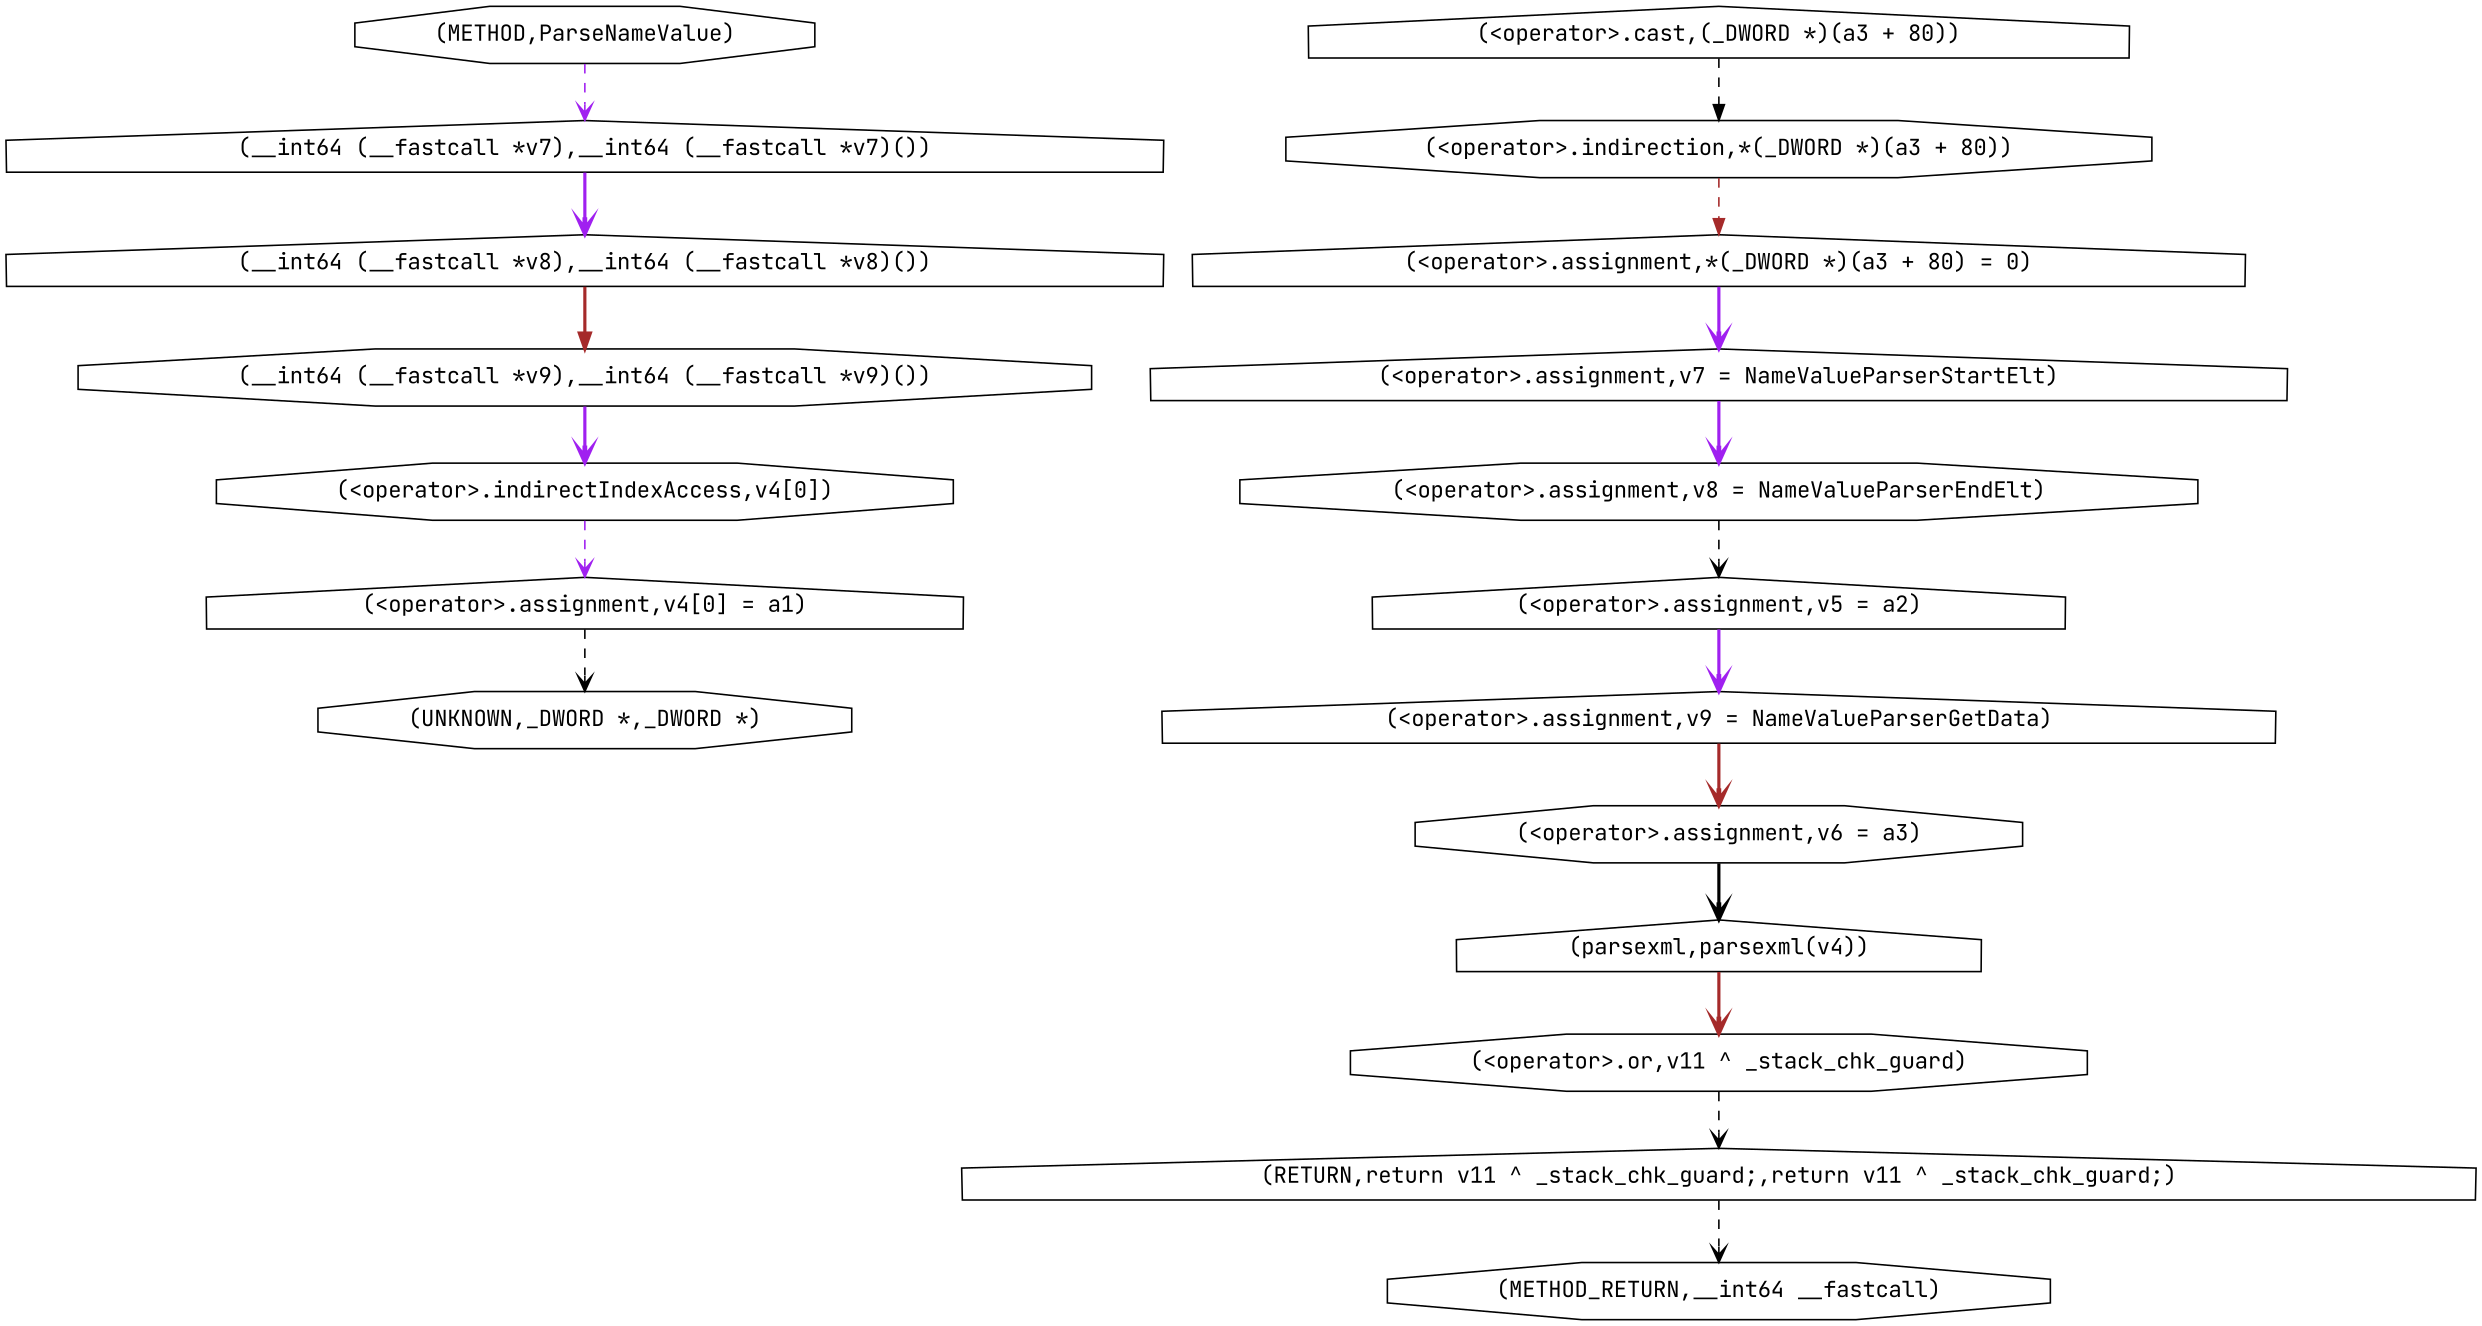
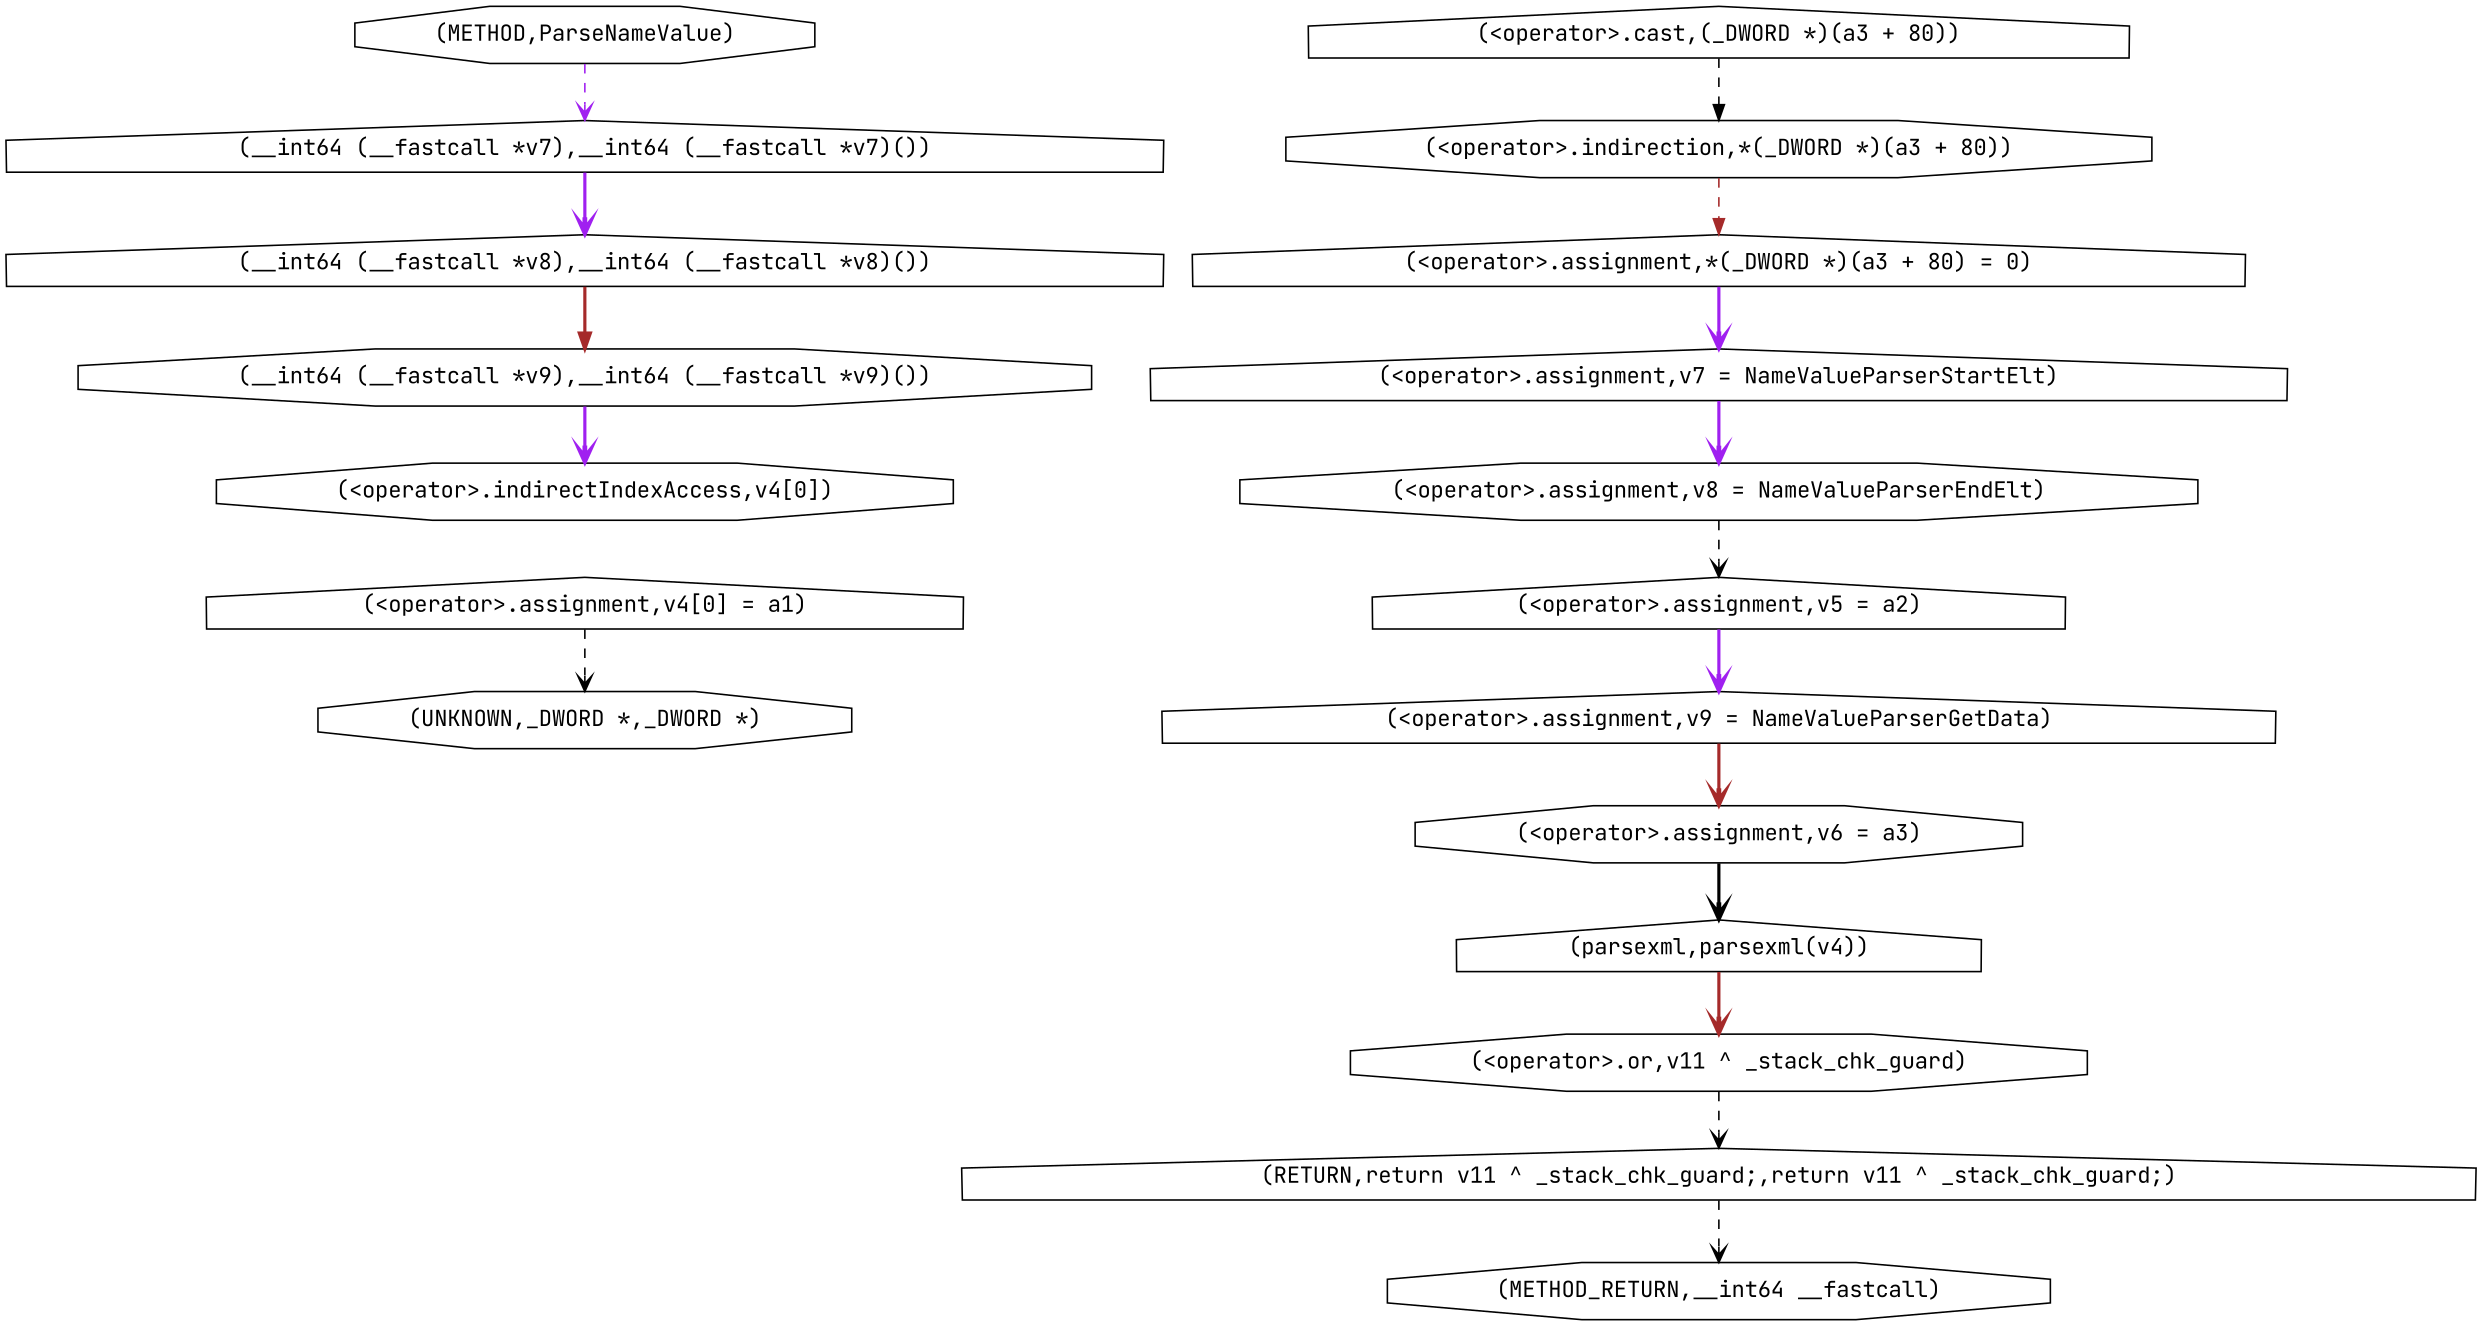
(585, 541) -> none
